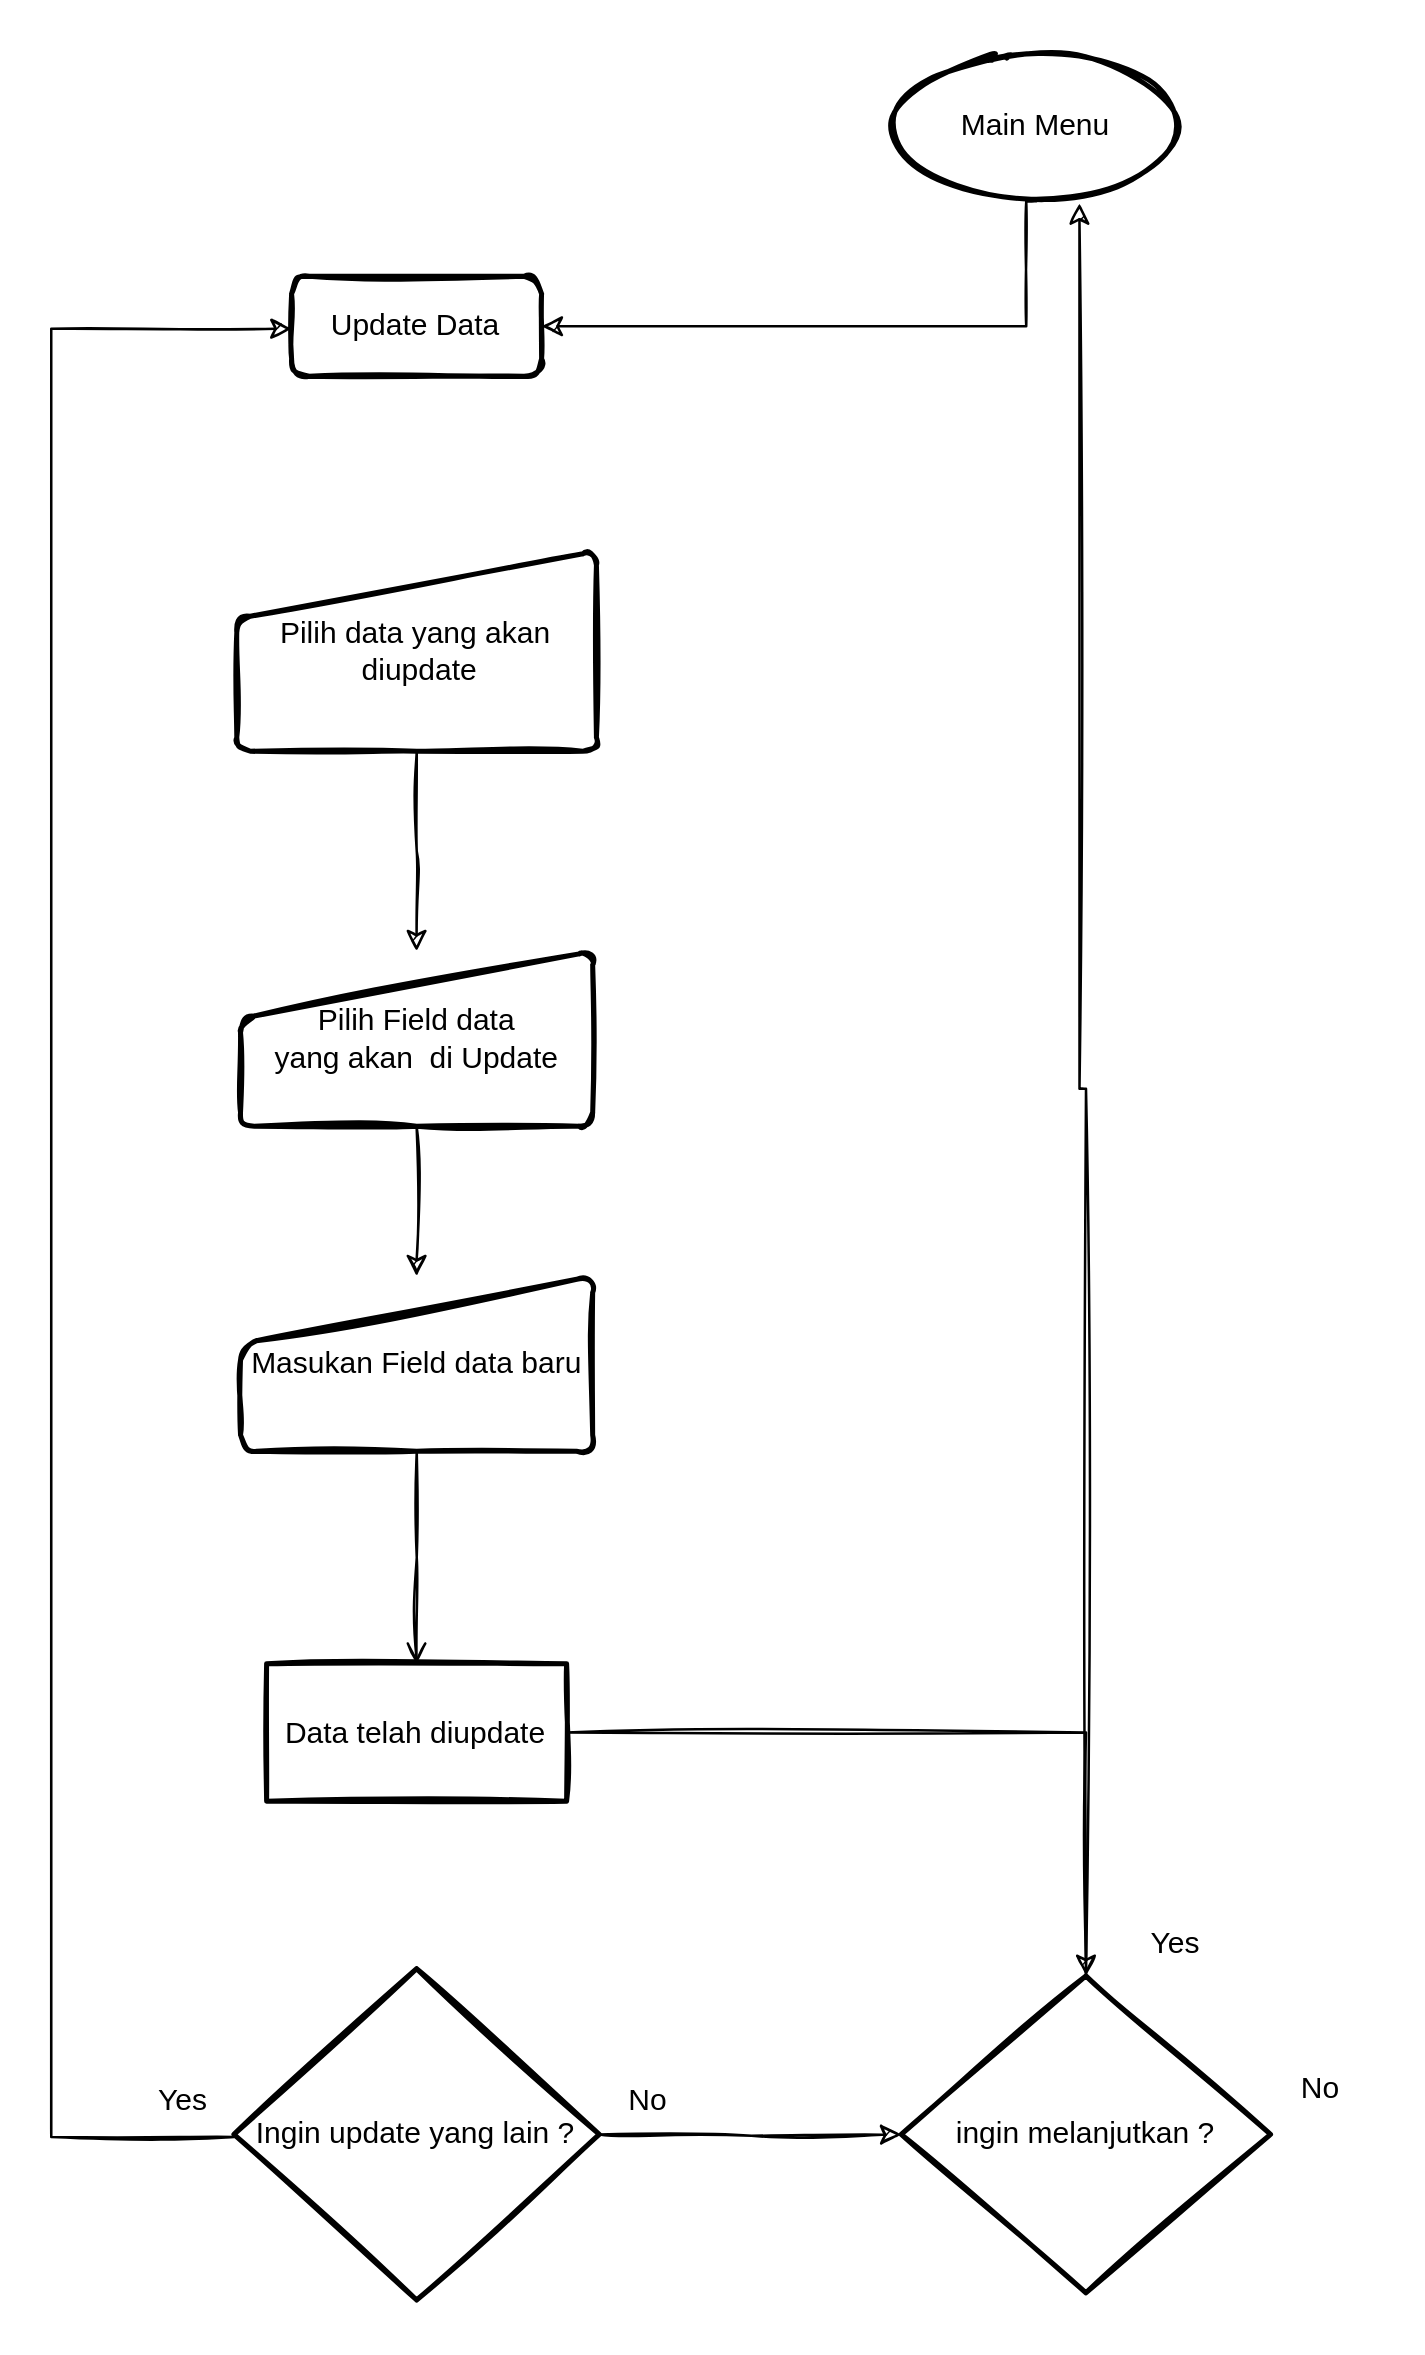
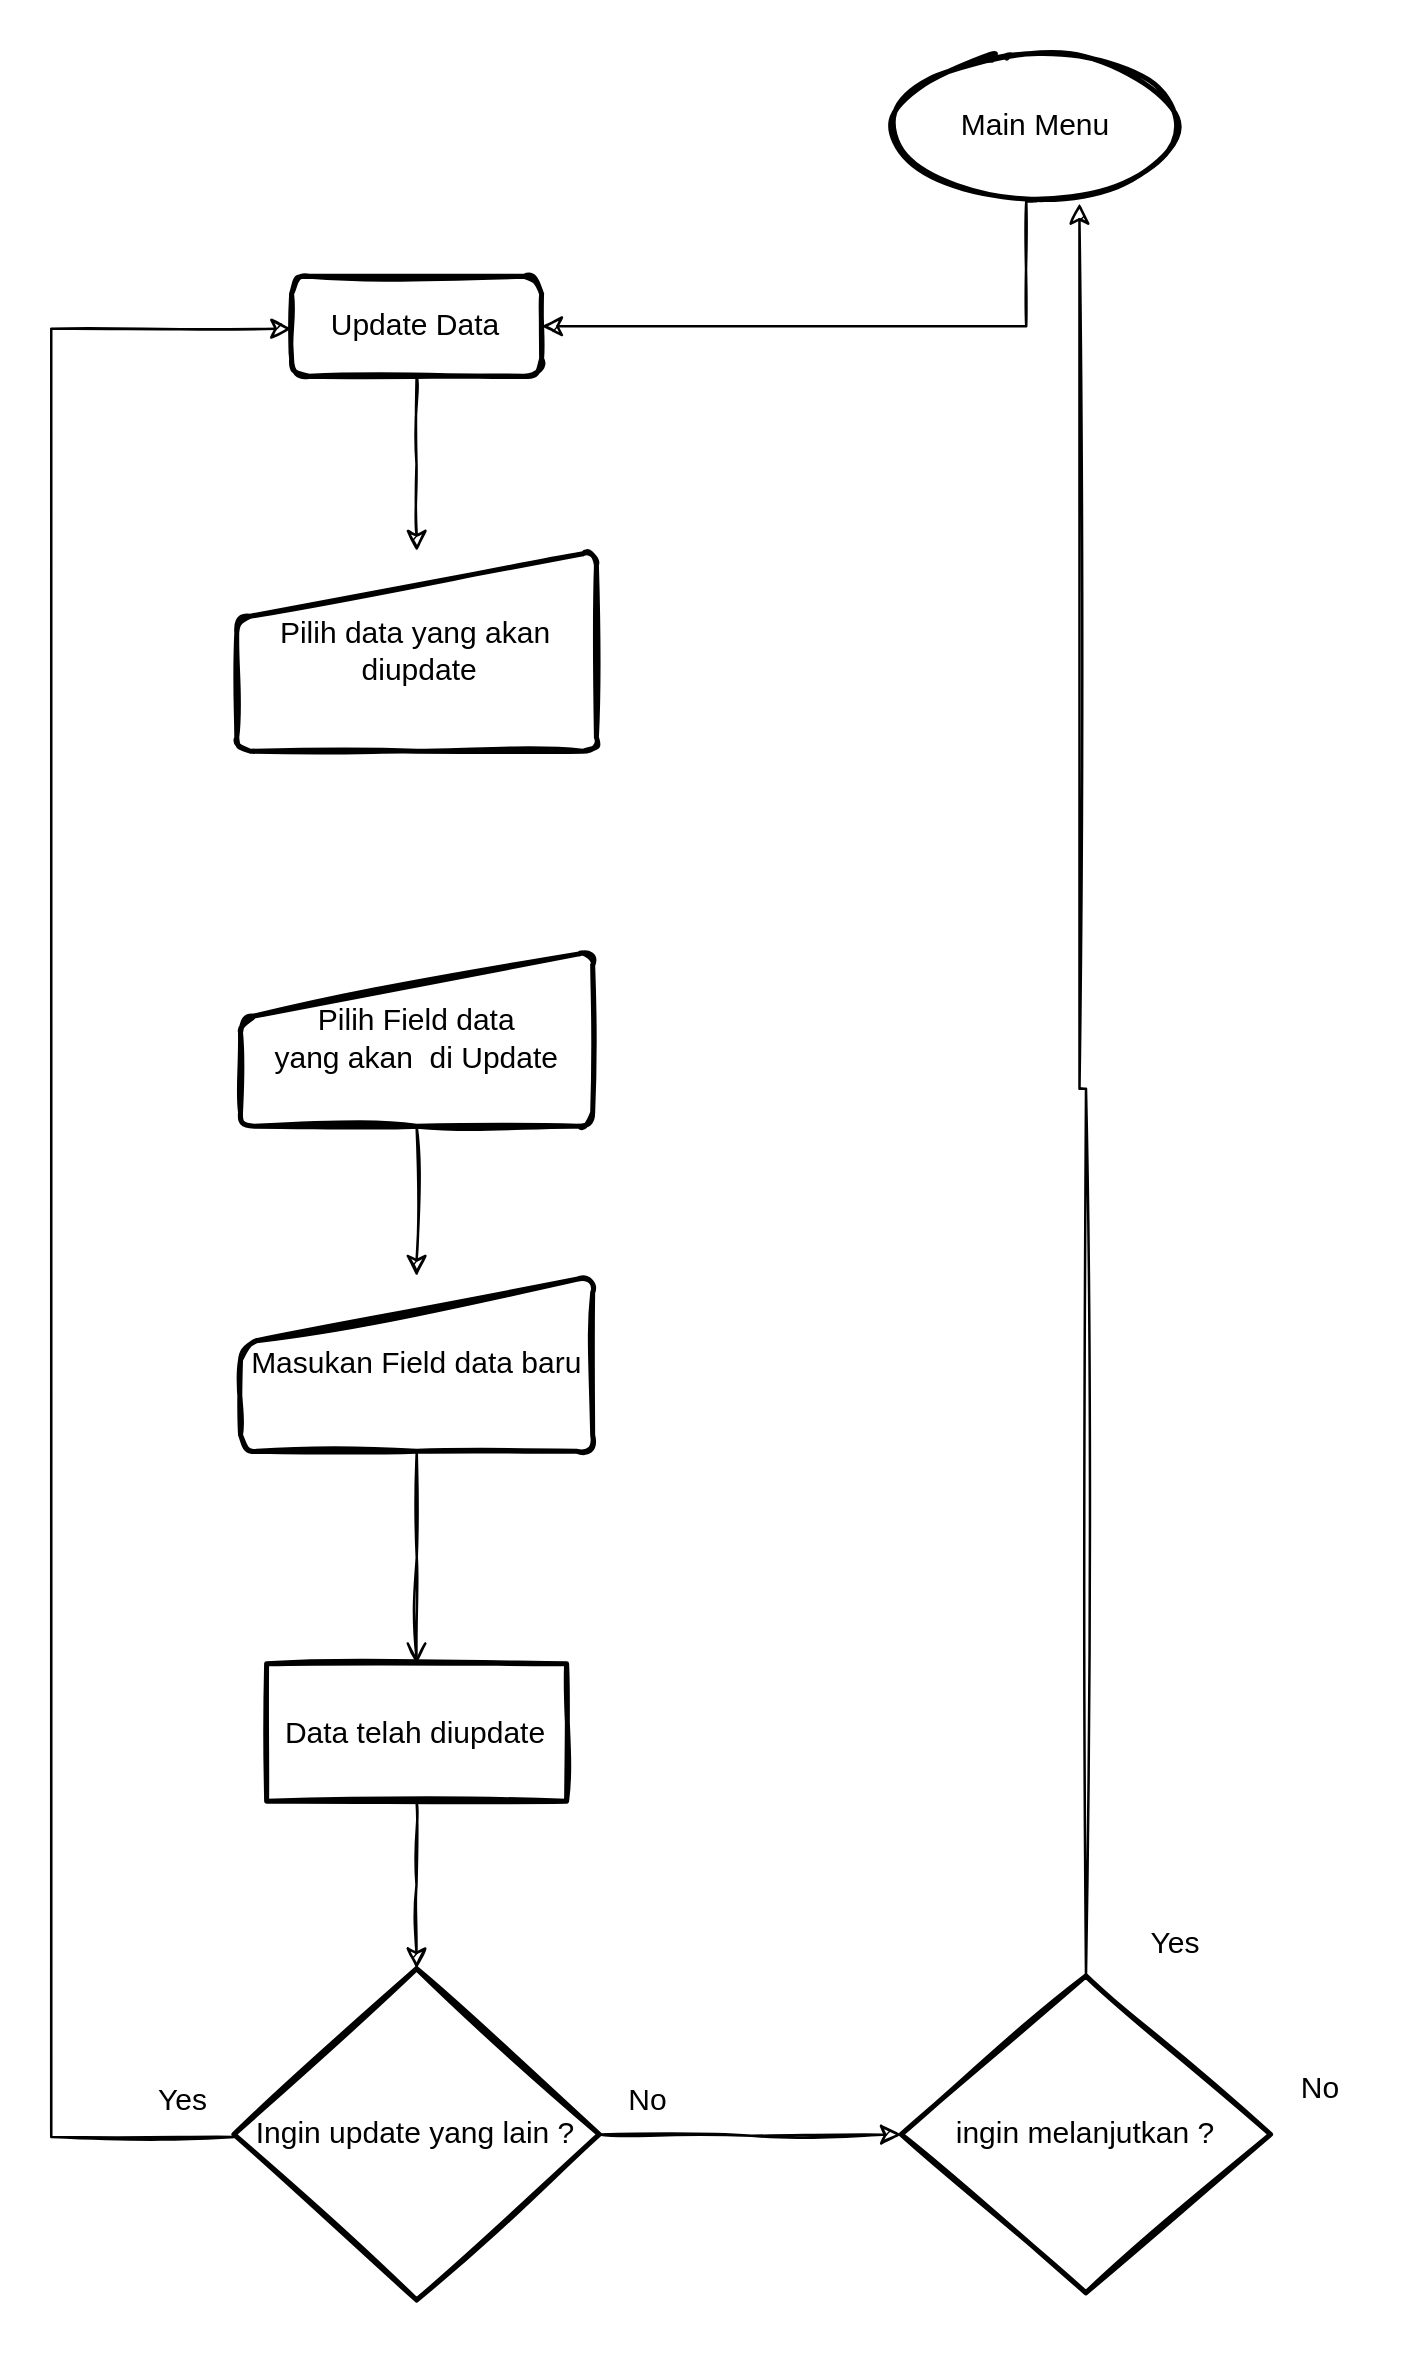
none -> (417, 458)
(417, 843) -> none
(826, 1733) -> (417, 1879)
